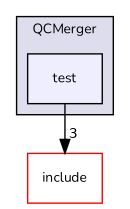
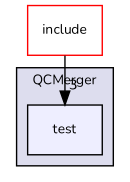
(65, 124) -> (65, 76)
